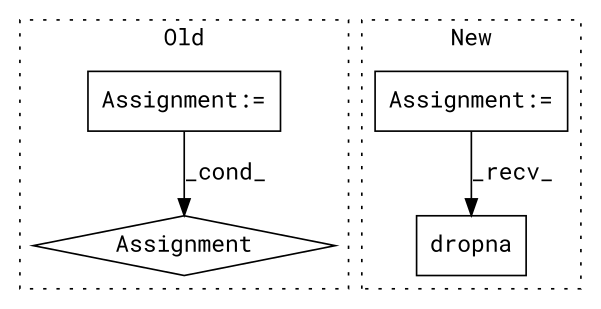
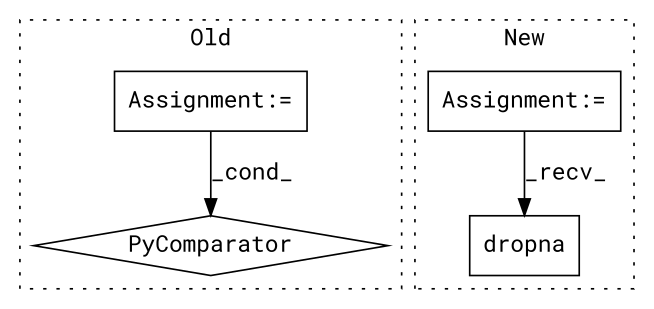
(184, 246) -> (211, 246)
